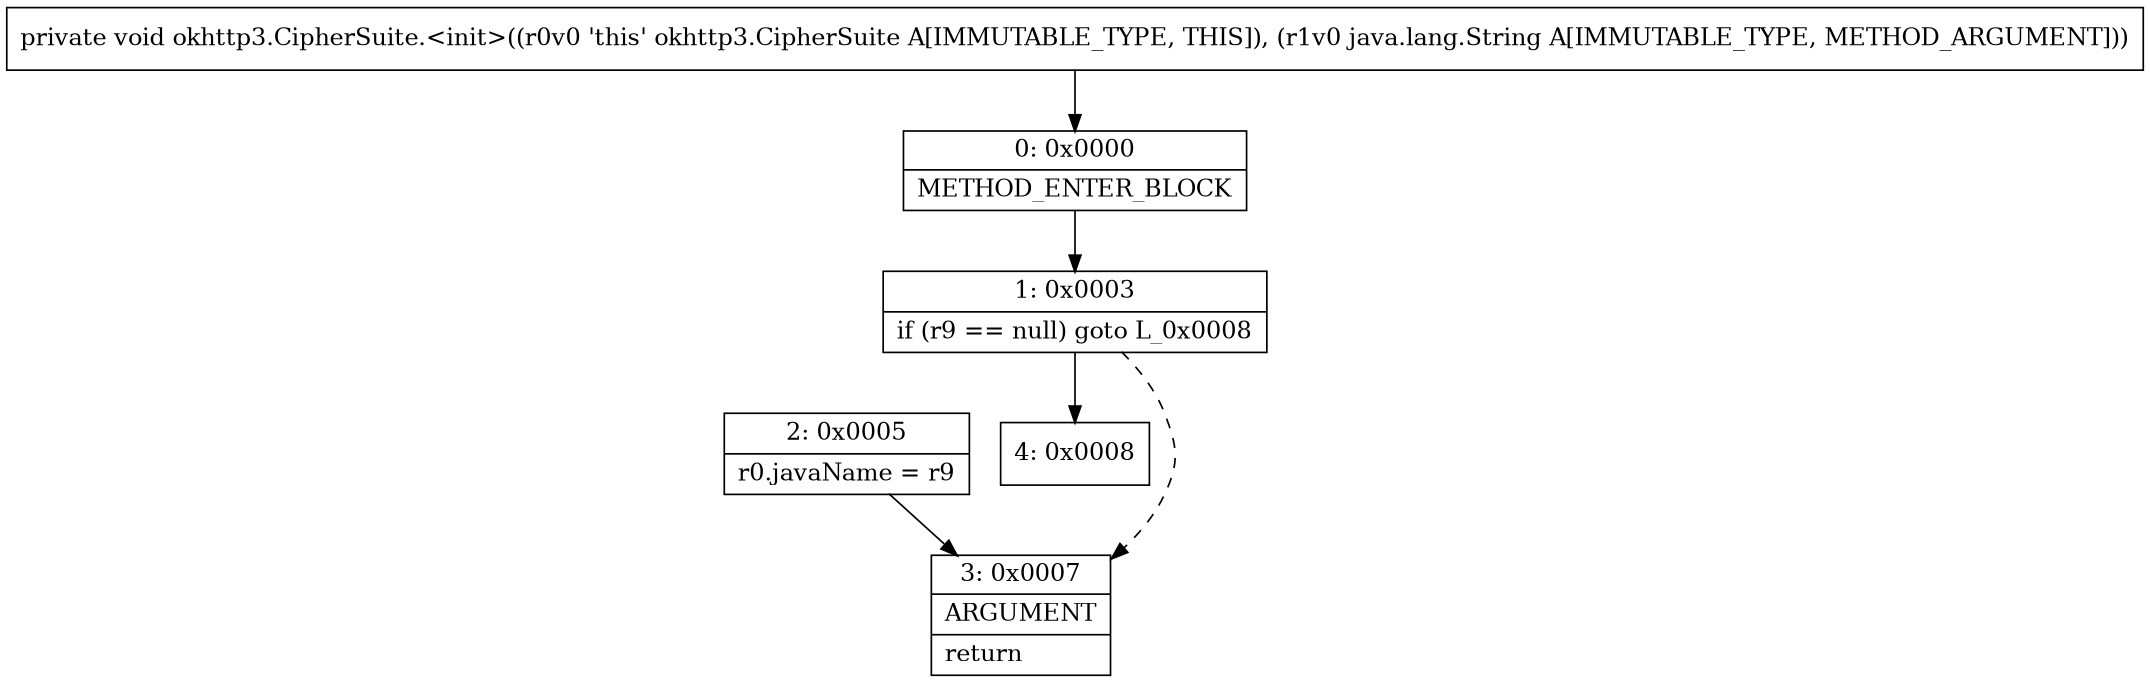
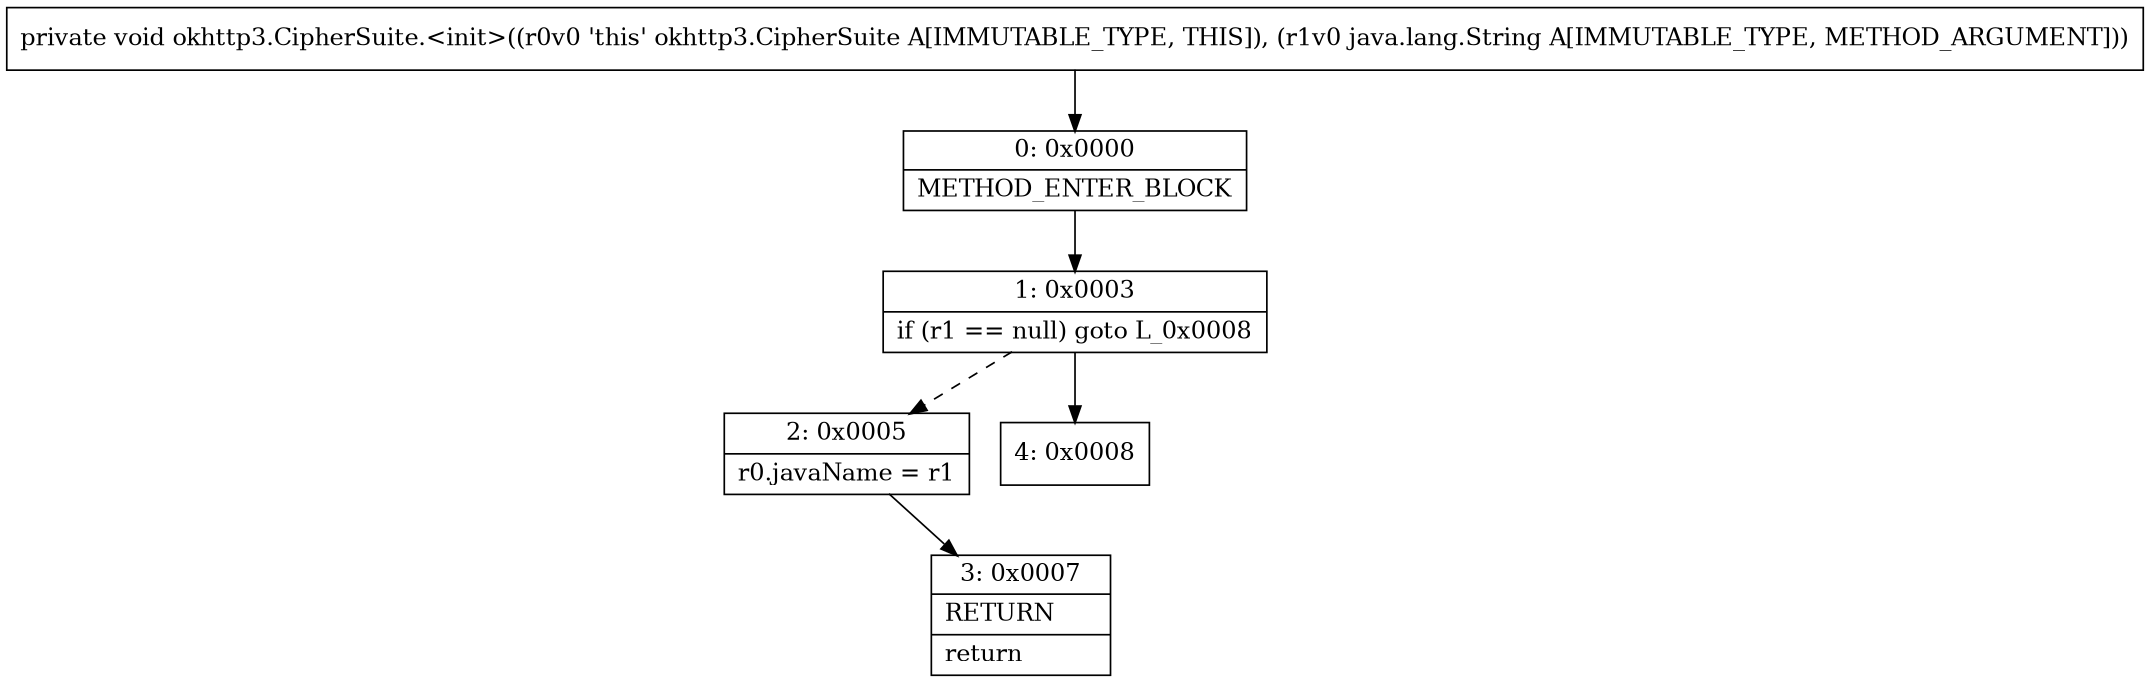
(1075, 331) -> (1075, 331)
(1175, 450) -> (968, 378)
(847, 473) -> (847, 473)
(1021, 614) -> (1000, 614)
